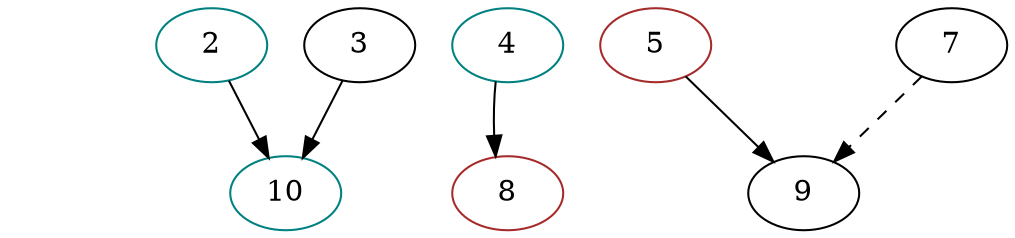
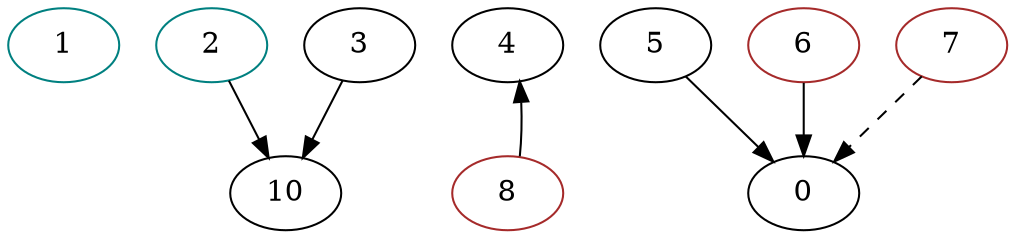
none -> (64, 45)
(508, 45) -> (508, 45)
(656, 45) -> (656, 45)
none -> (804, 45)
(952, 45) -> (952, 45)
(494, 109) -> (521, 129)
(286, 193) -> (286, 193)
(804, 193) -> (804, 193)
